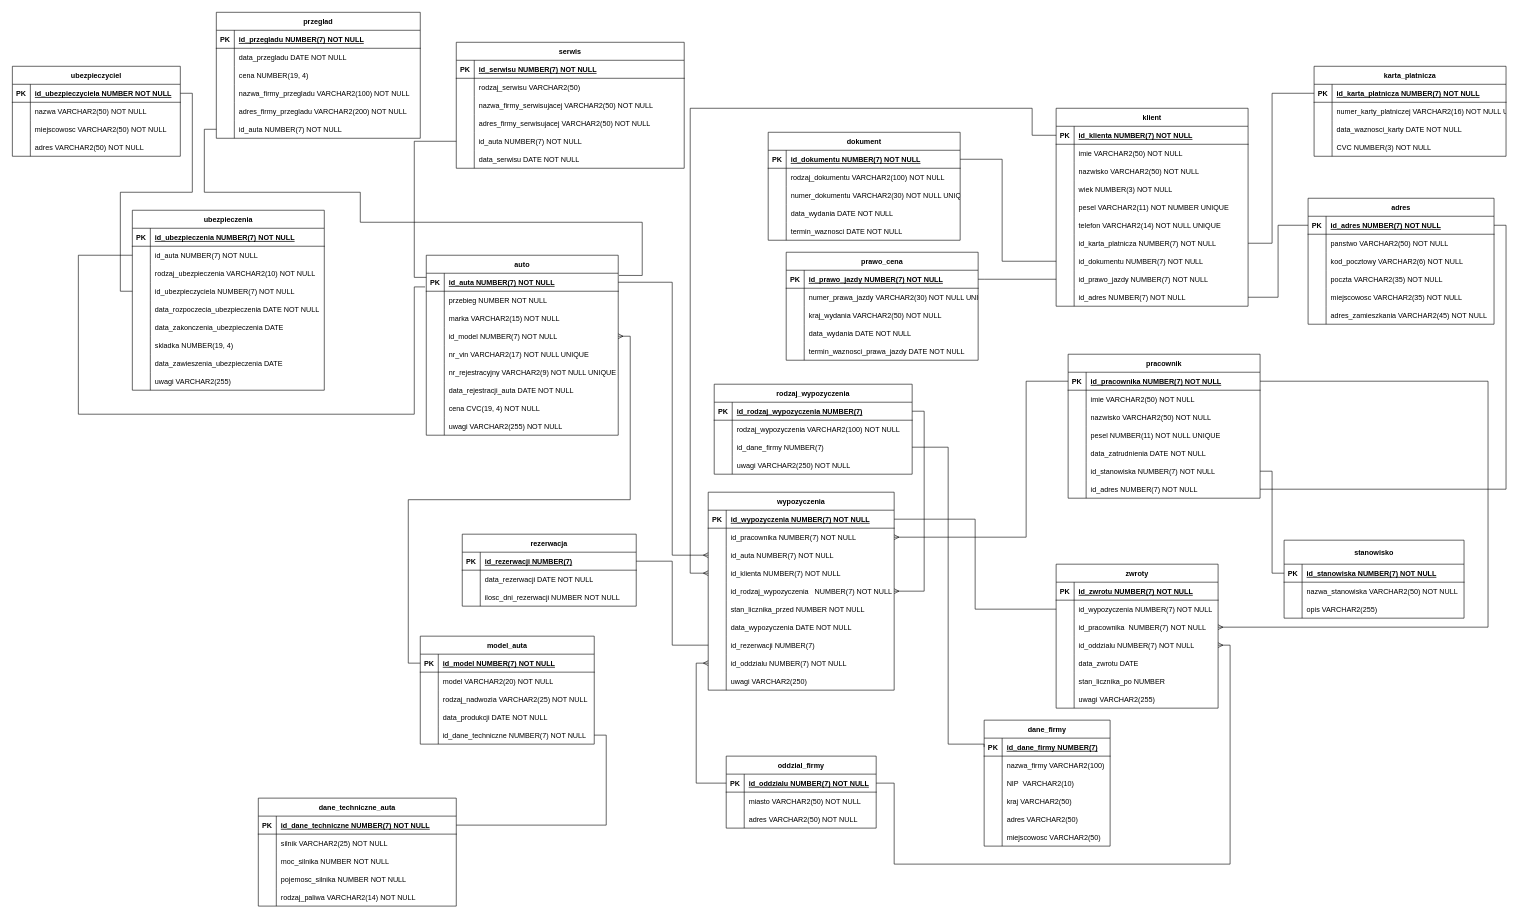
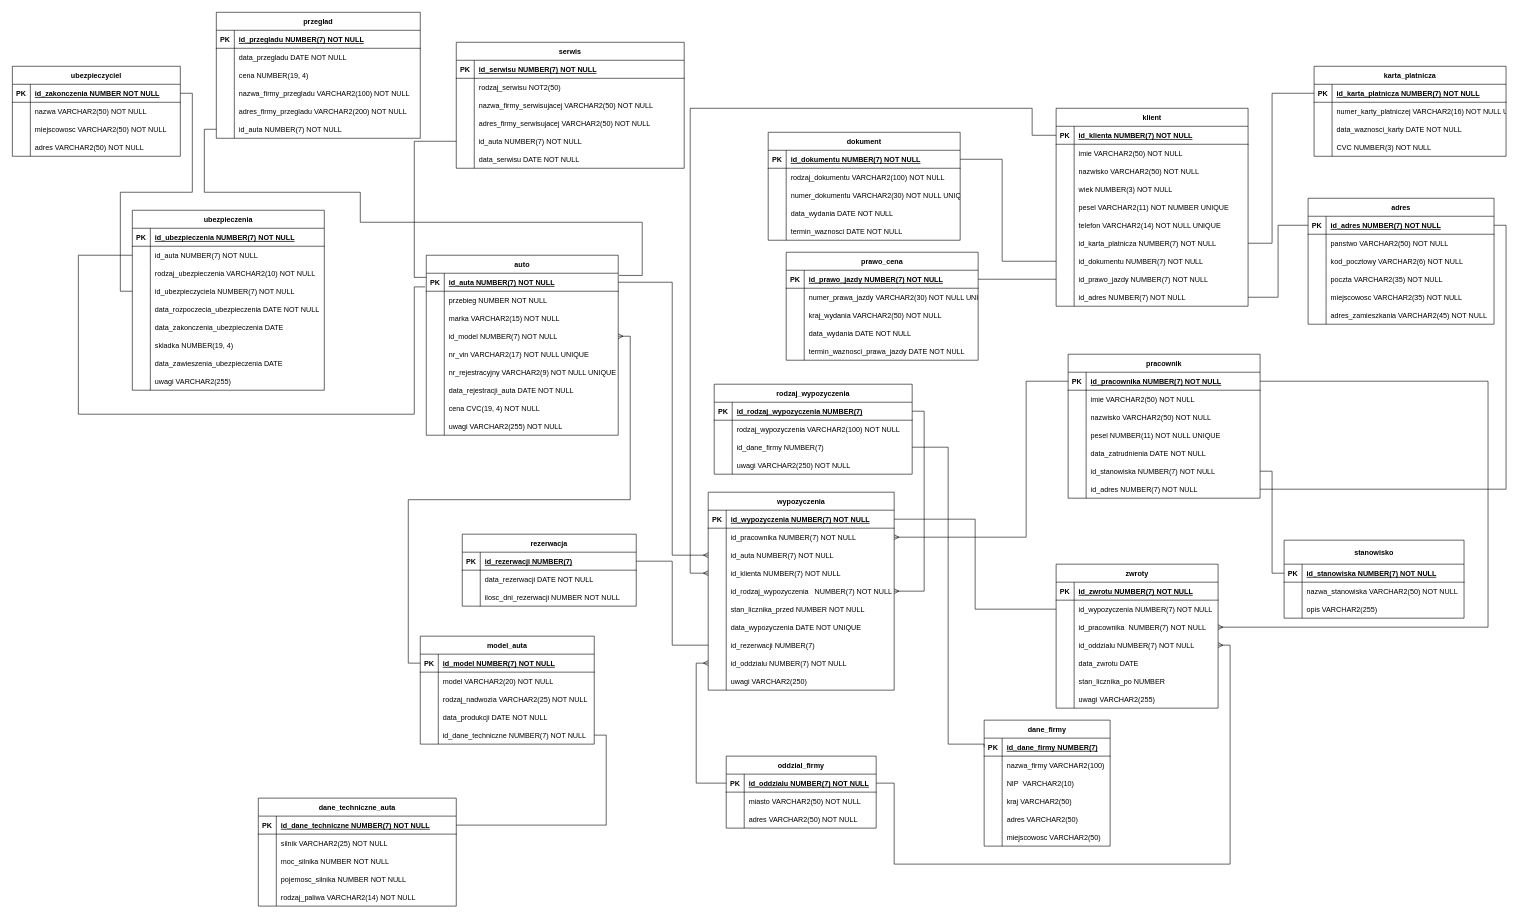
(542, 88) -> (534, 88)
(98, 94) -> (92, 94)
(790, 628) -> (794, 628)
